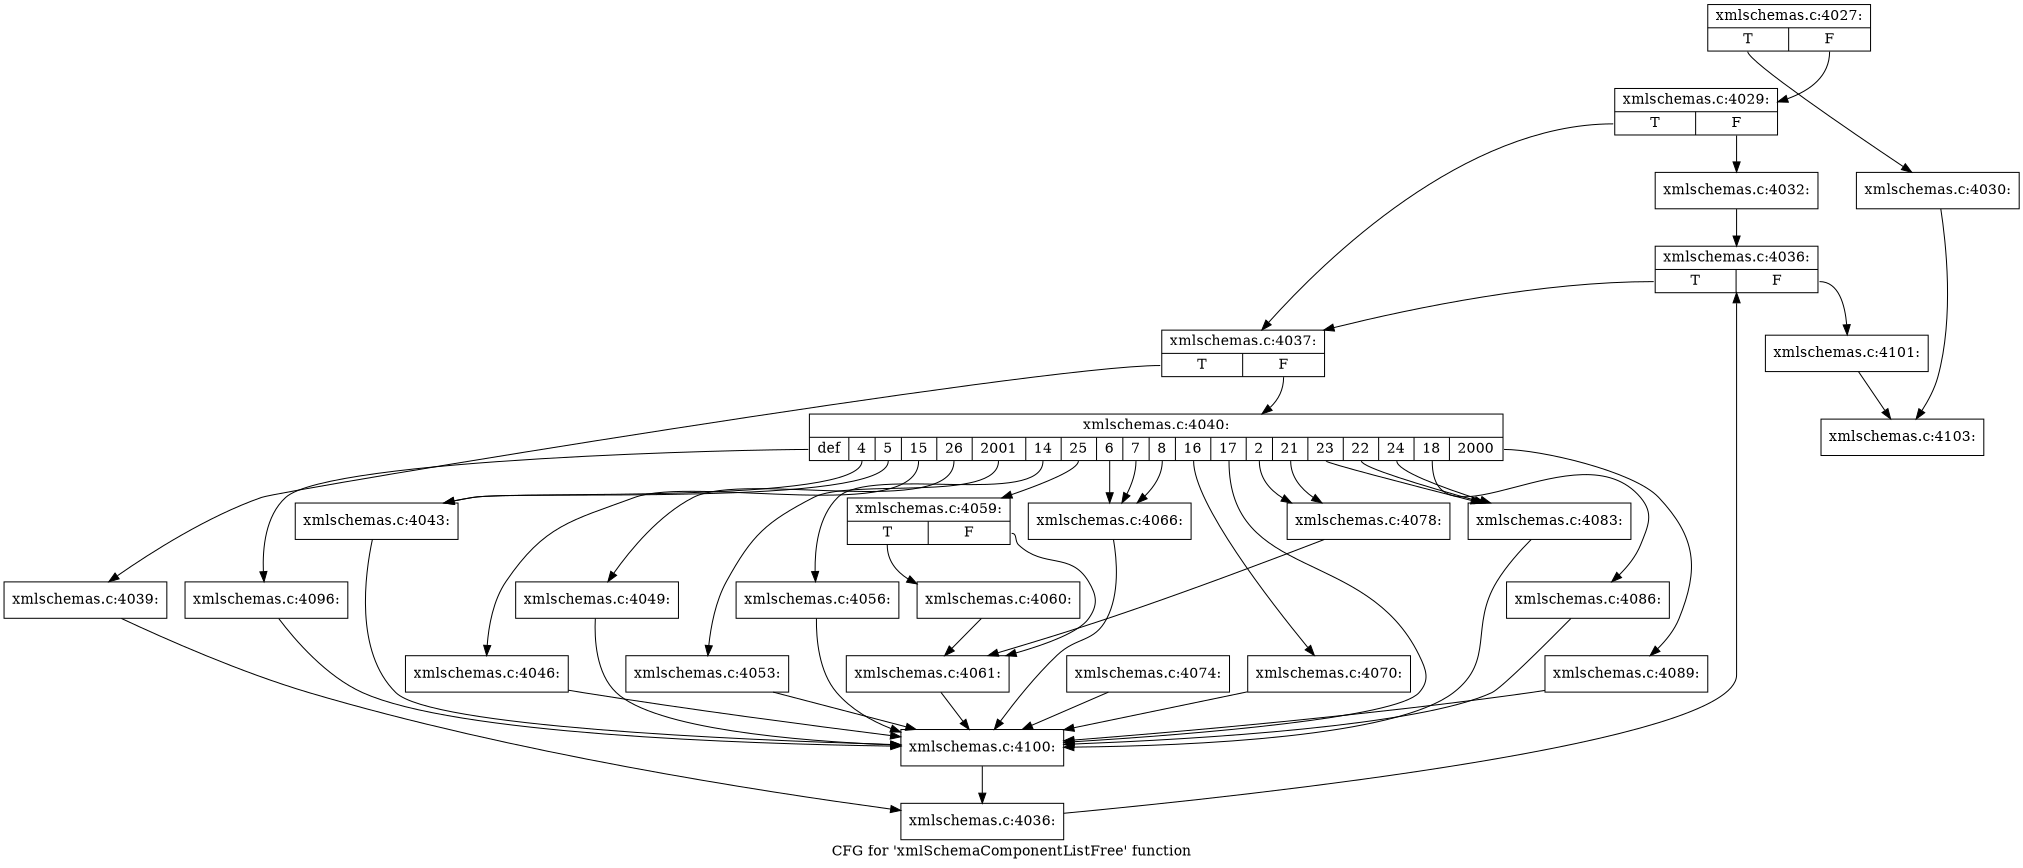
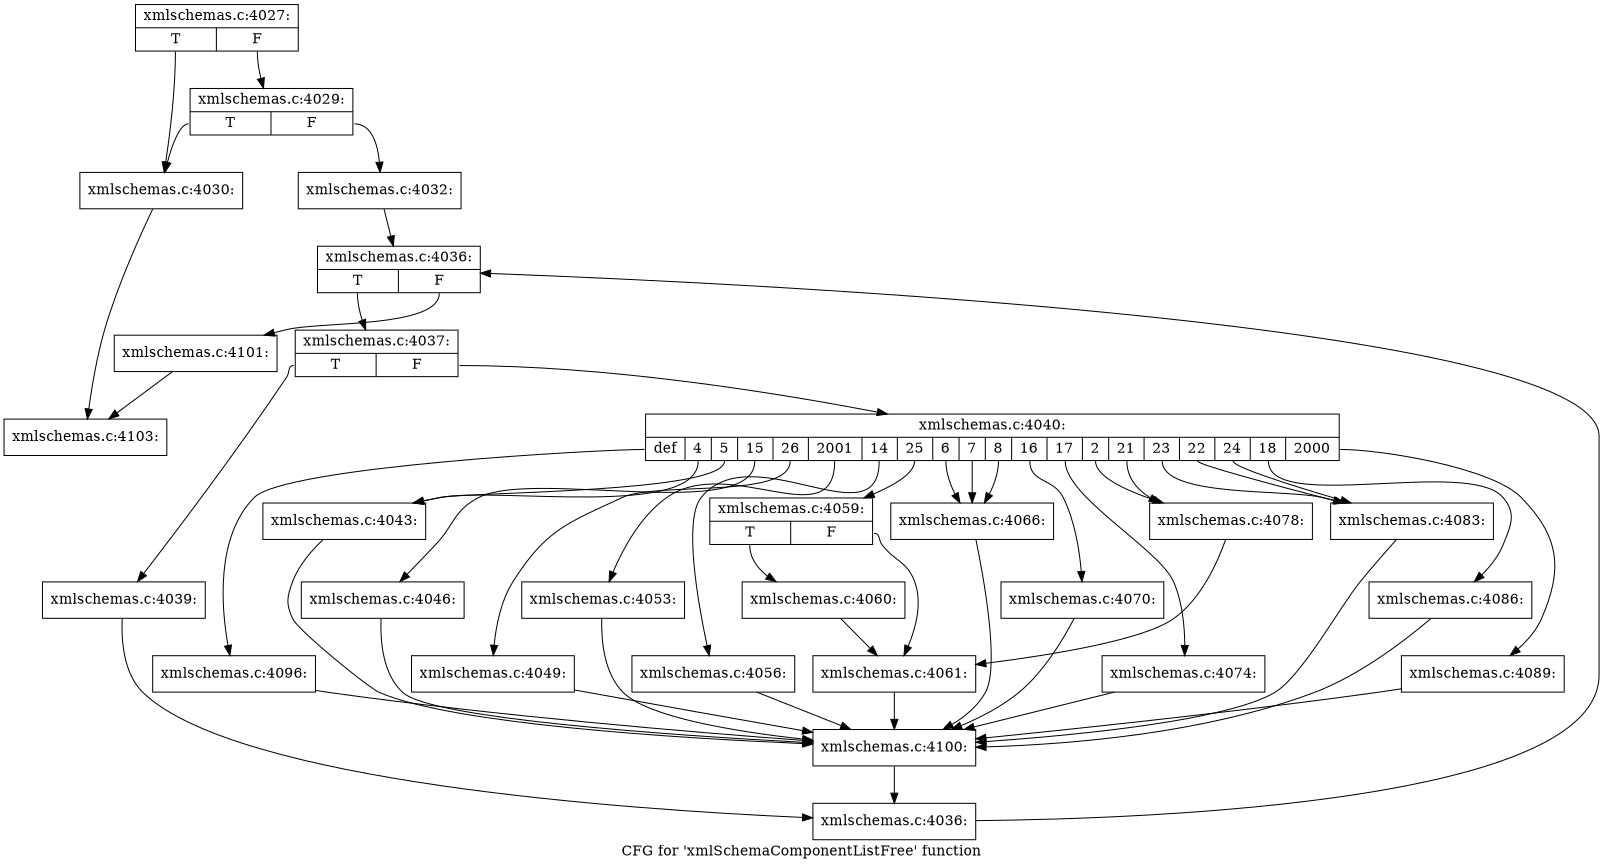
(1423, 189) -> (175, 140)
(1409, 698) -> (1140, 545)
